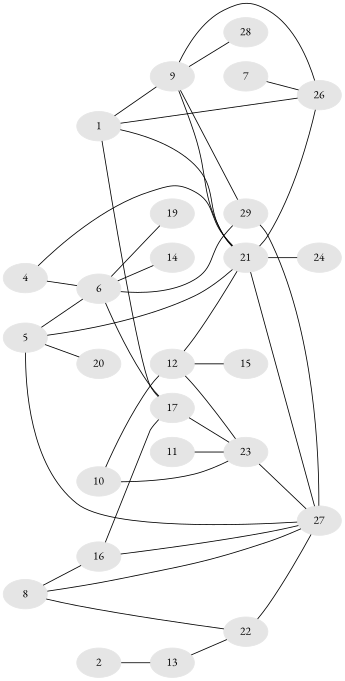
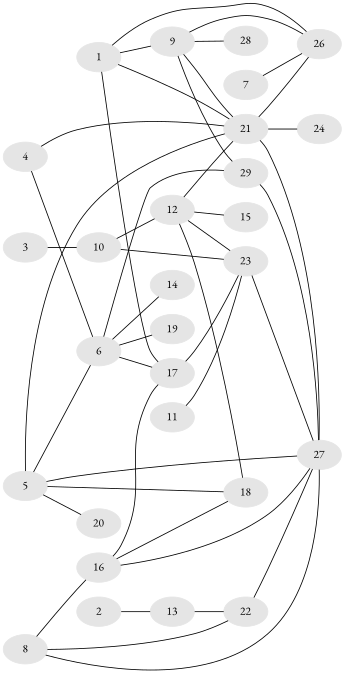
none -> (25, 247)
none -> (246, 492)
